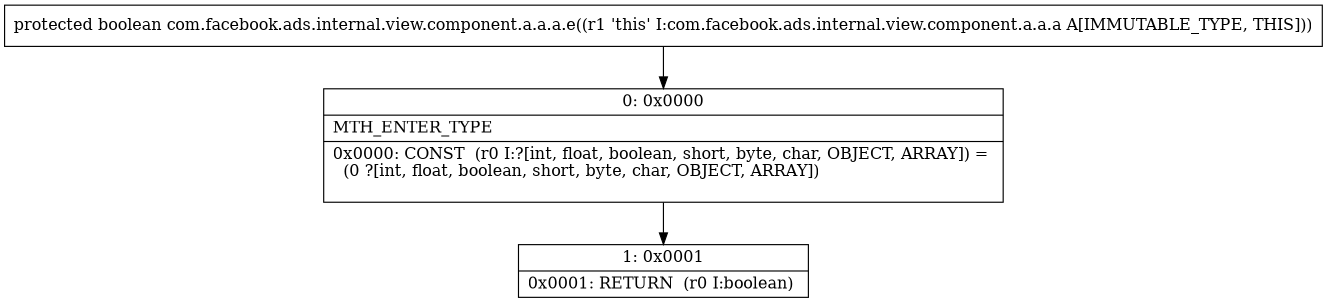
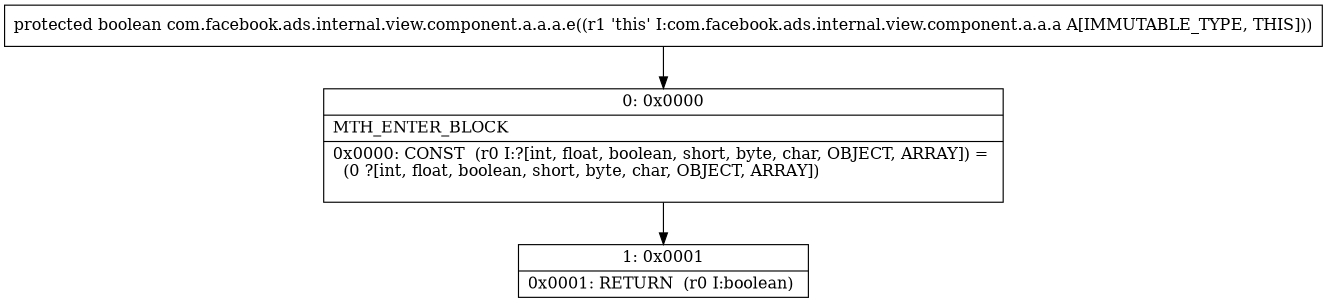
(413, 128) -> (421, 128)
